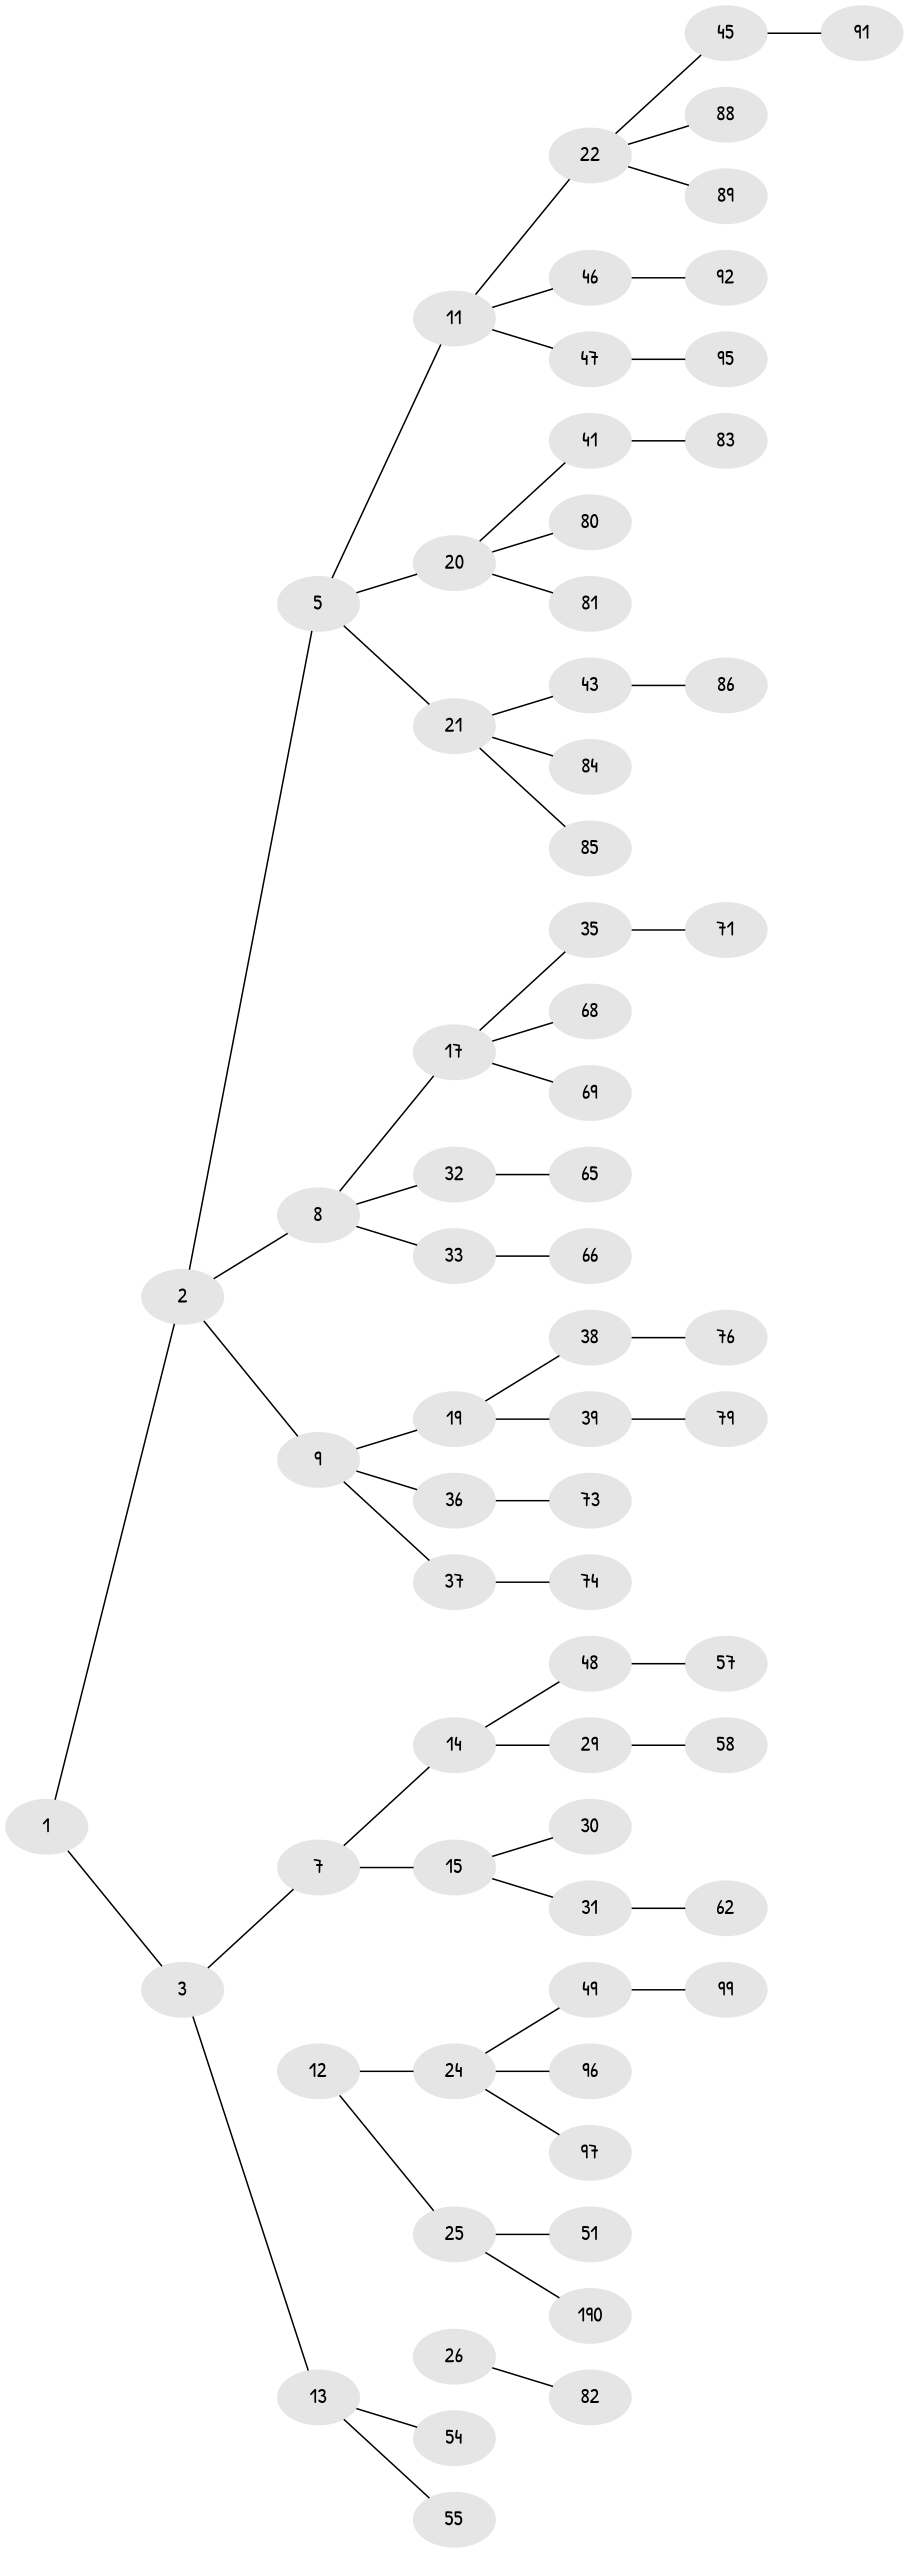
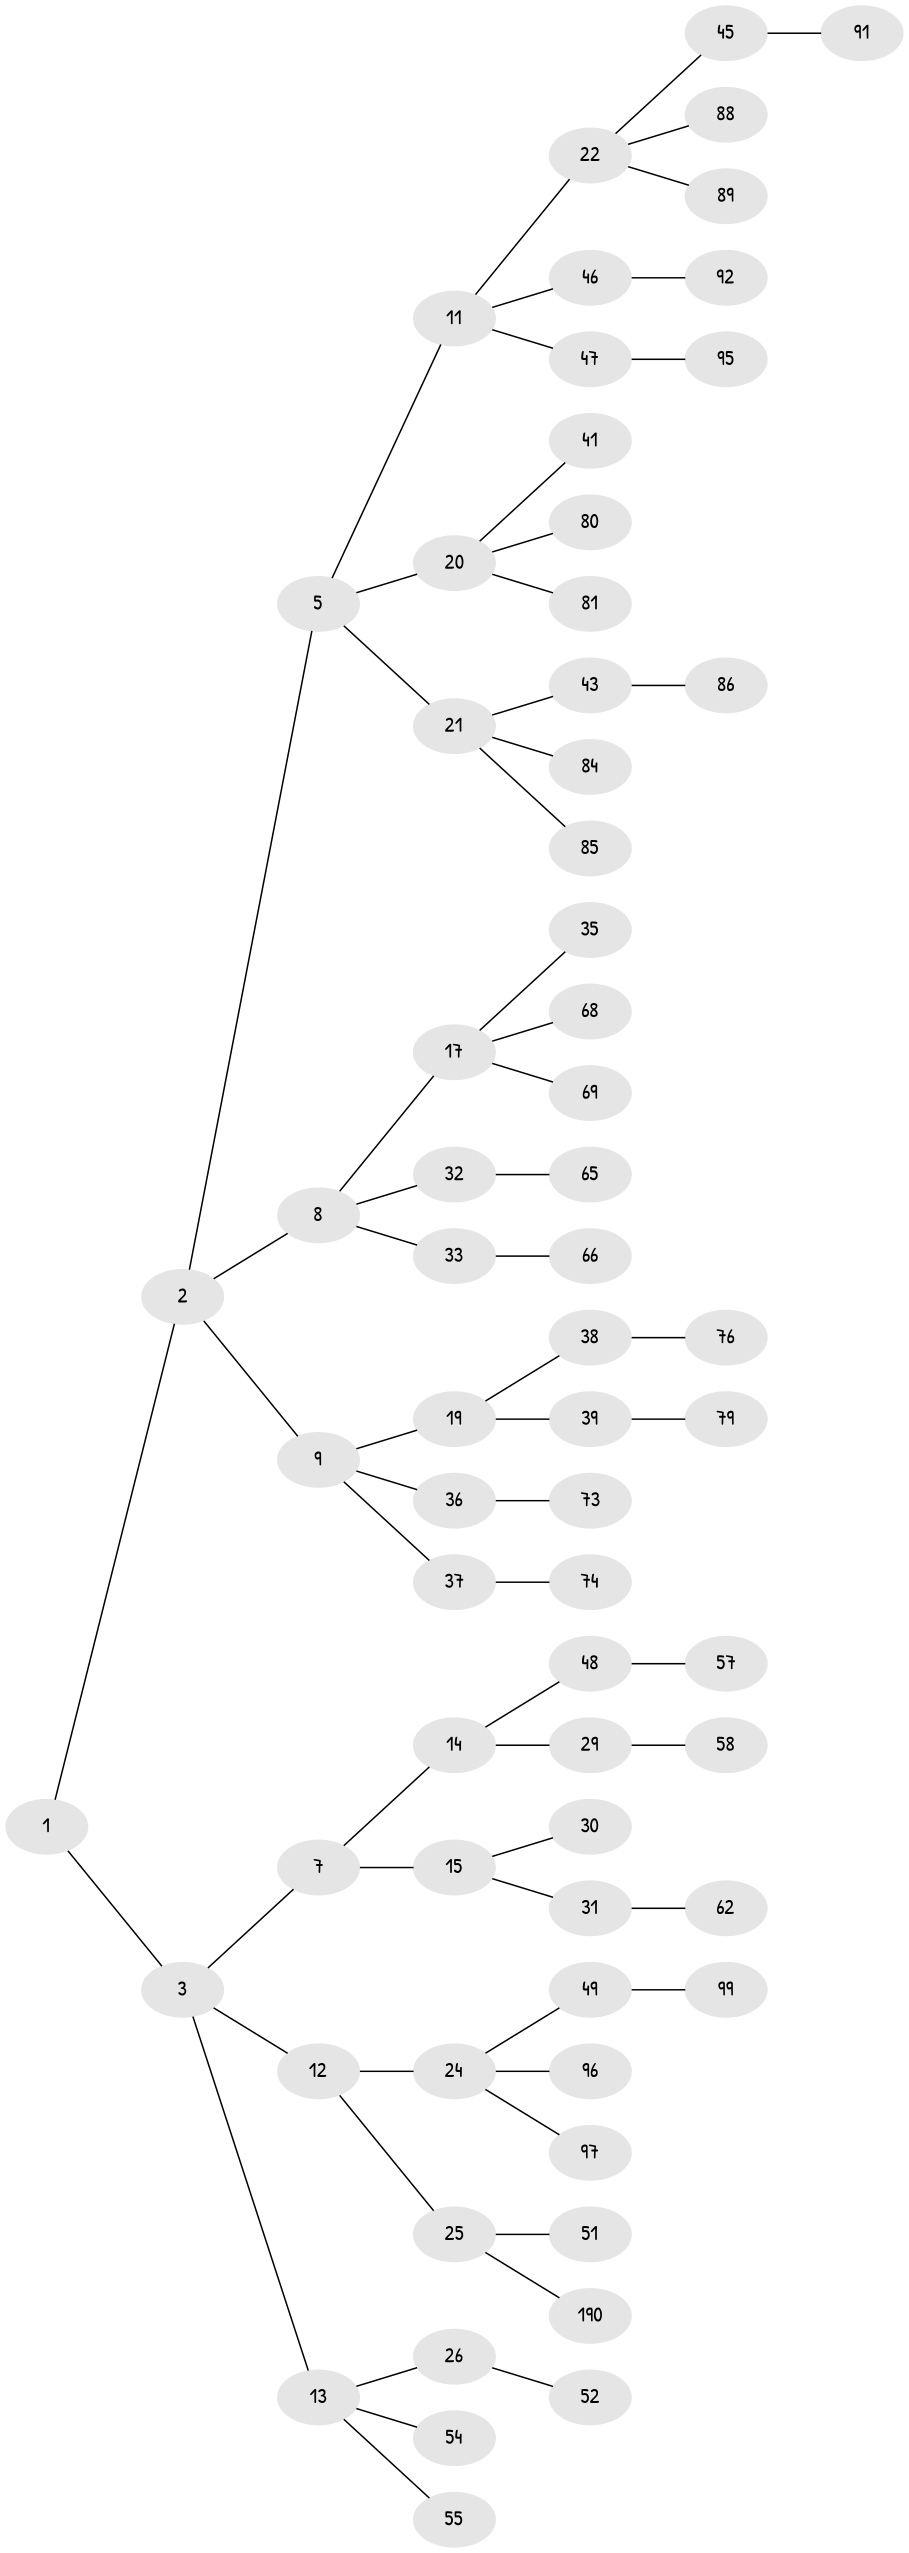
(726, 441) -> none
(726, 930) -> none
none -> (251, 2031)
none -> (387, 2377)
(590, 2397) -> (590, 2397)
